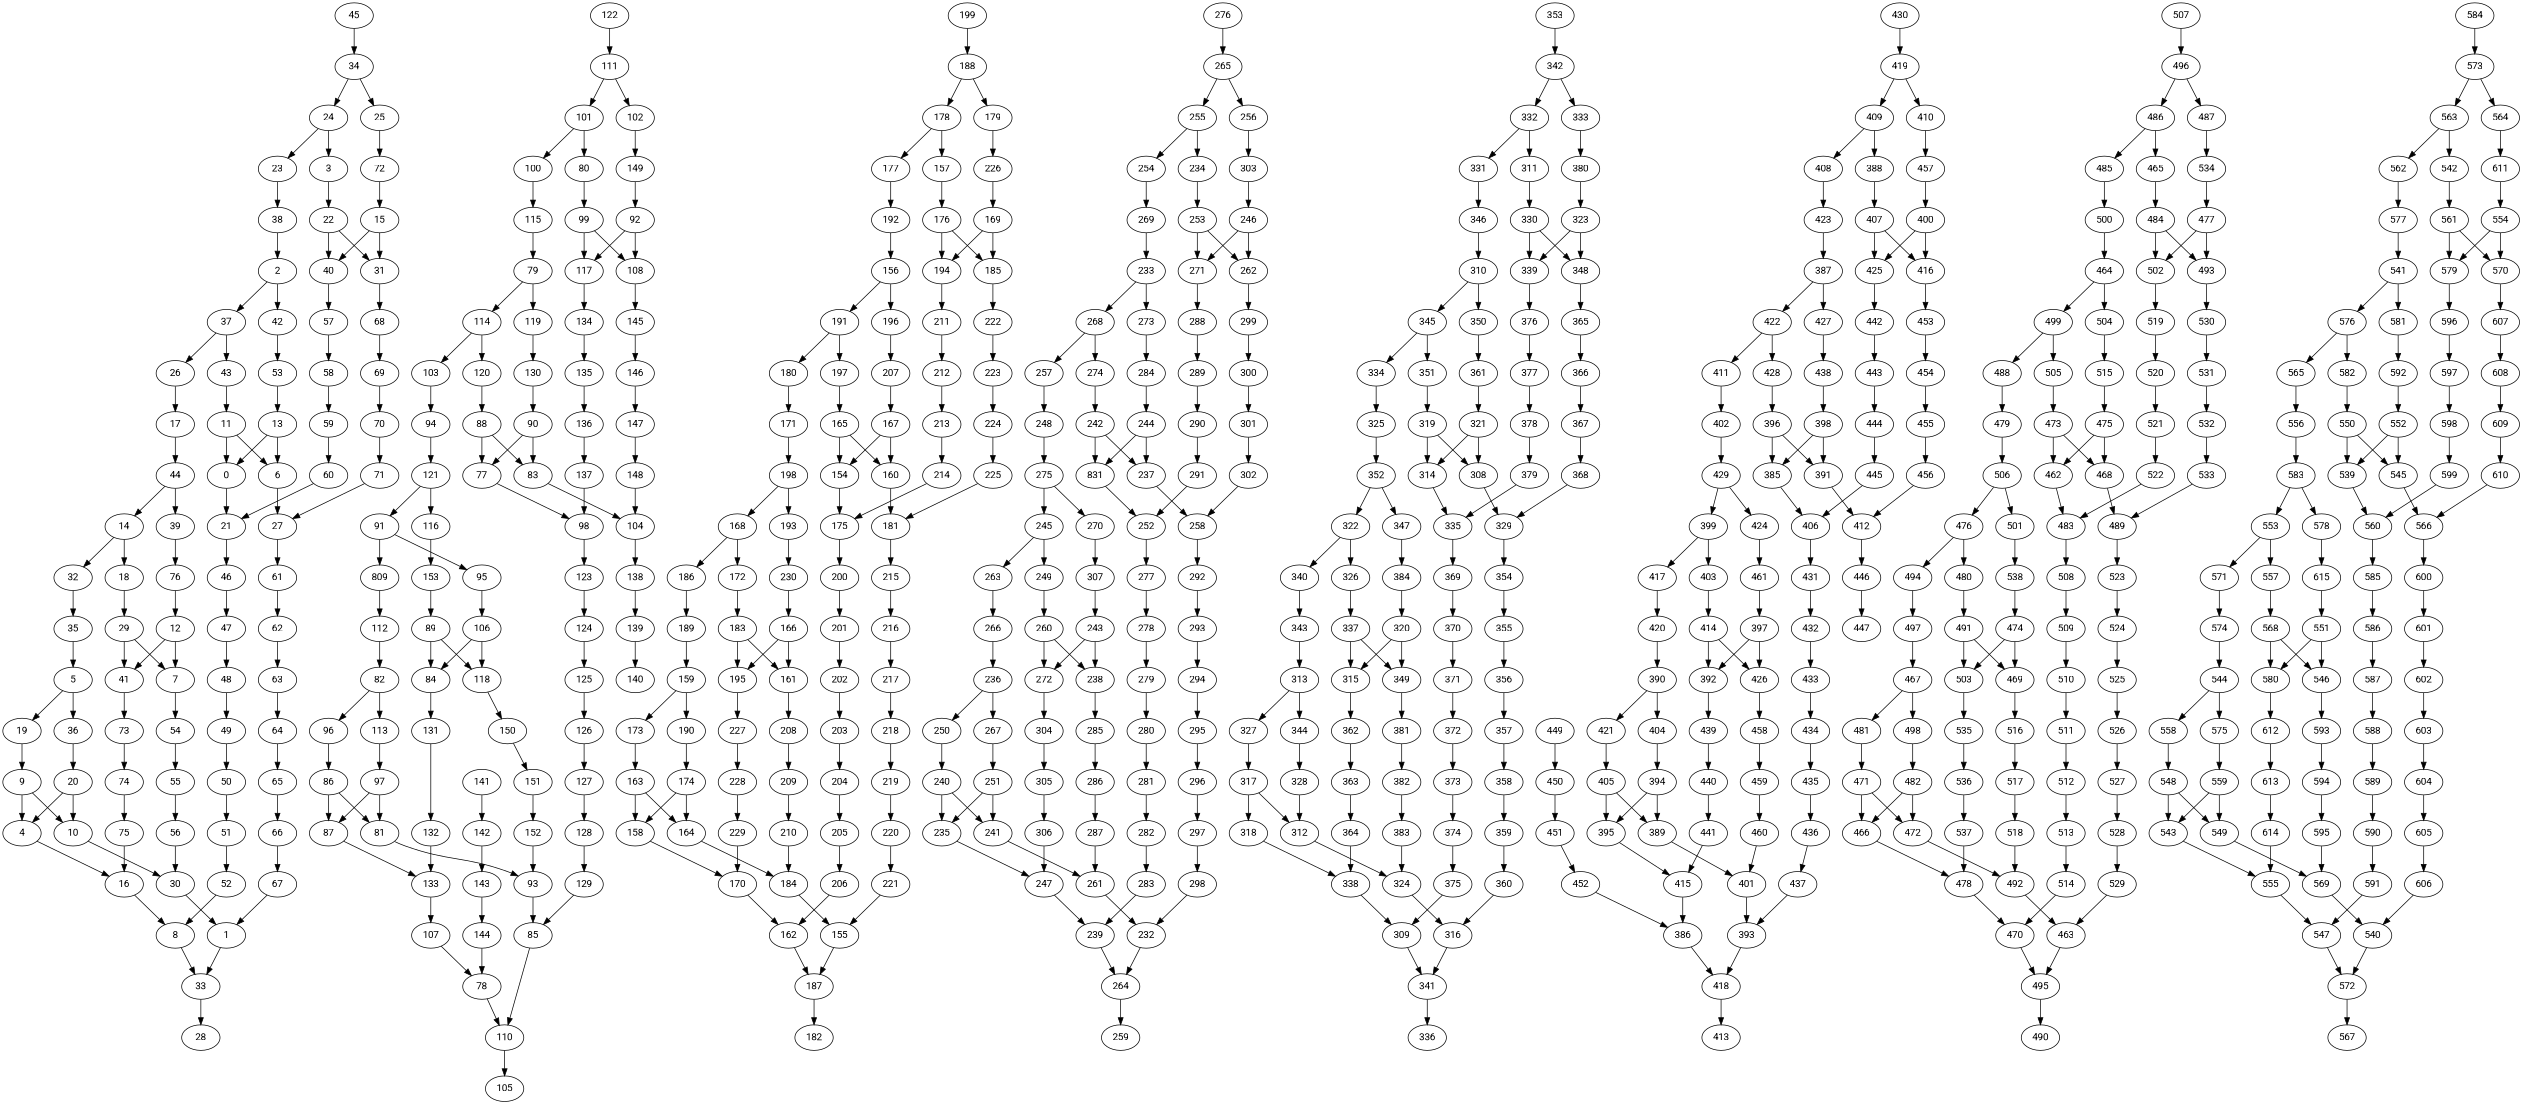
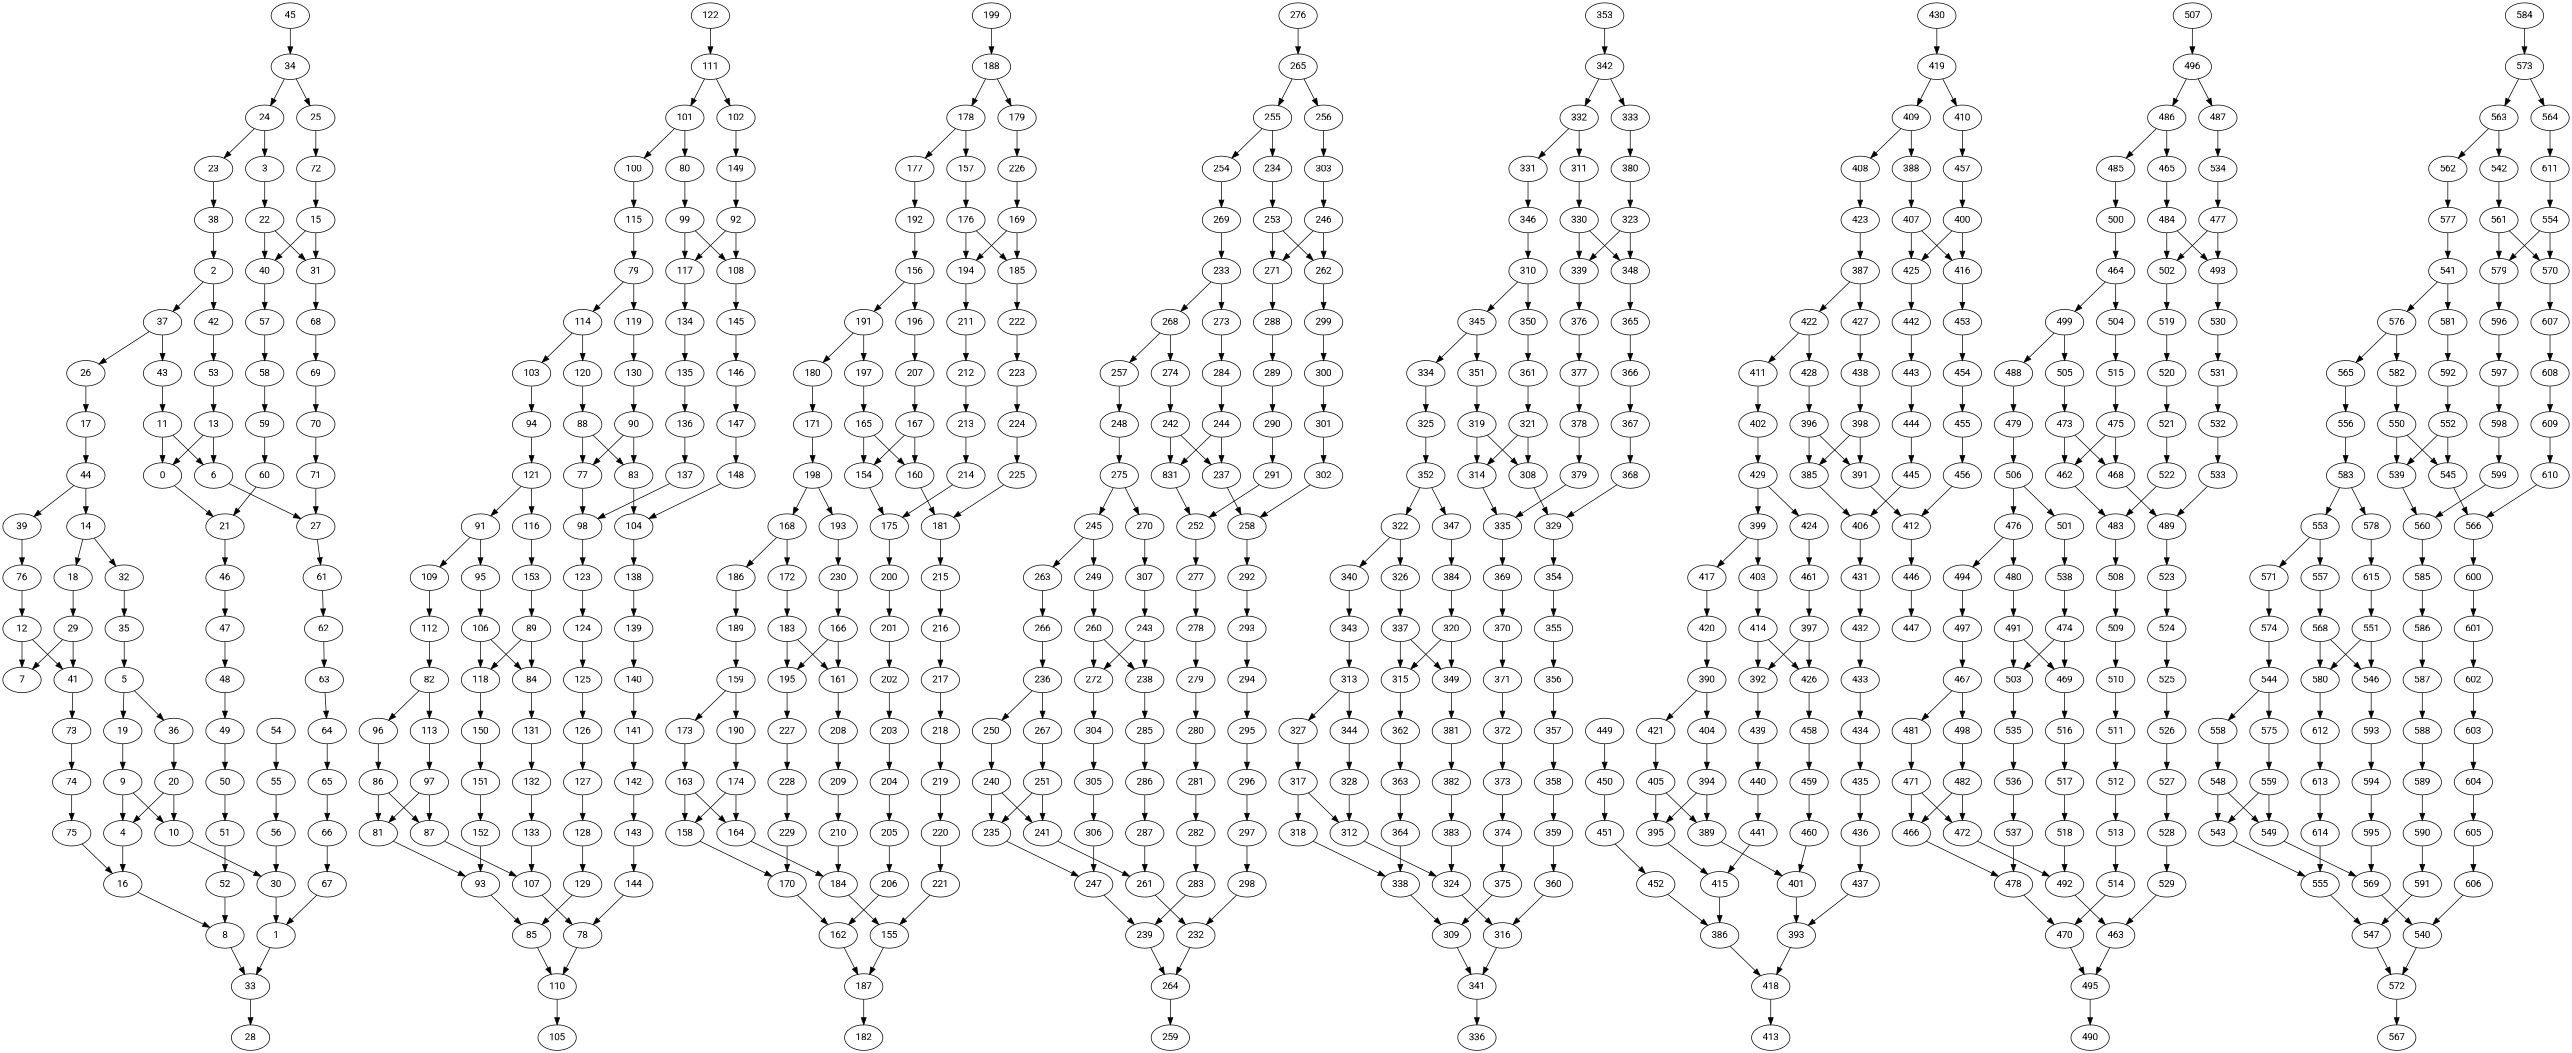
(380, 578) -> (429, 578)
(175, 702) -> none
none -> (634, 702)
(376, 857) -> (476, 856)
